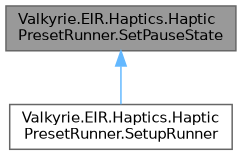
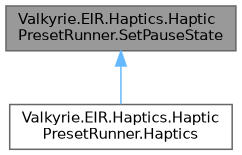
(121, 127) -> (121, 127)
